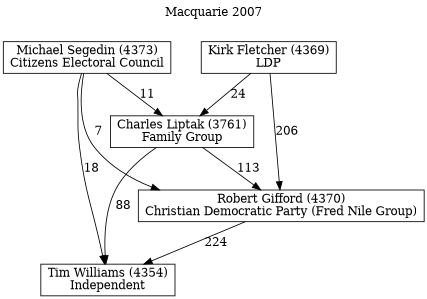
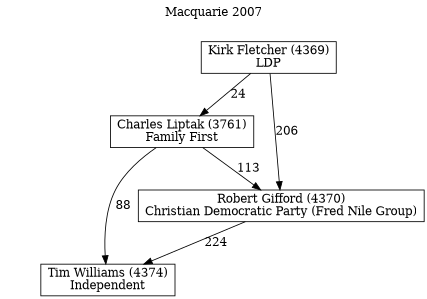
(87, 58) -> none
(182, 132) -> (182, 132)
(108, 280) -> (108, 280)
